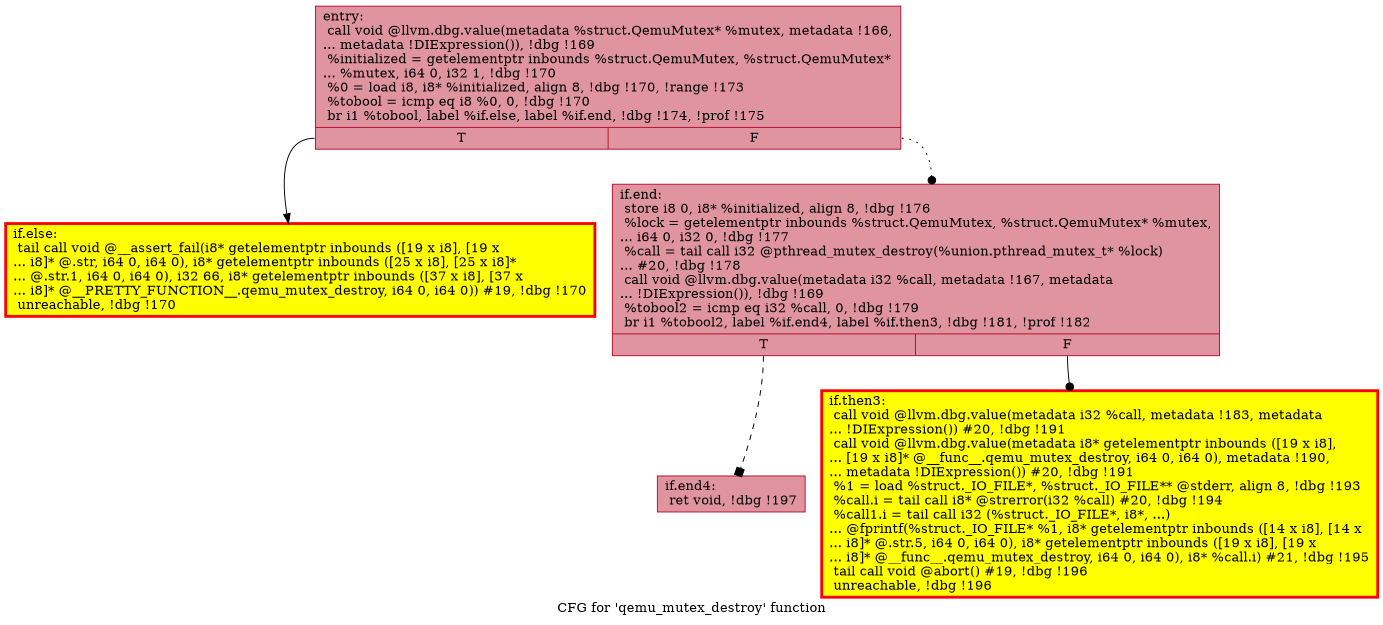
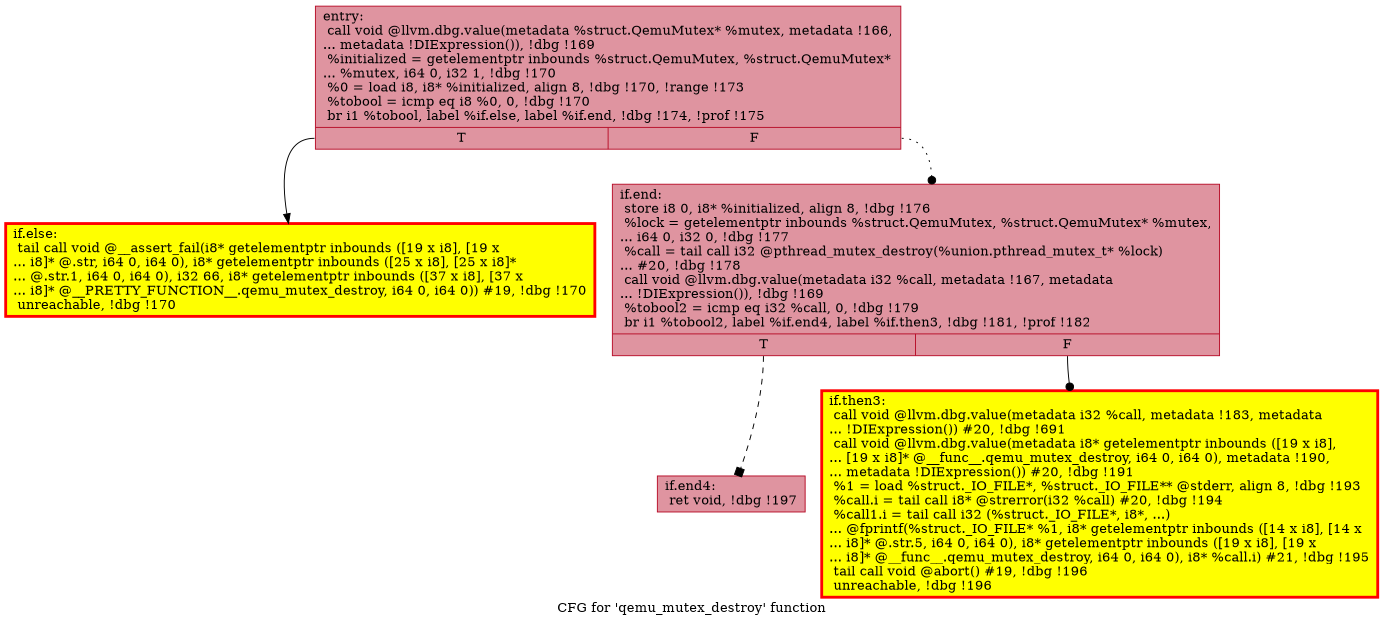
(948, 430) -> (948, 430)
